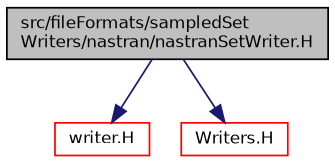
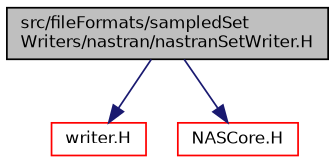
(235, 139) -> (238, 139)
